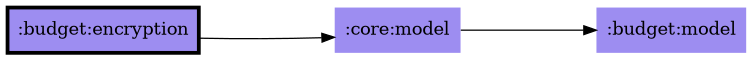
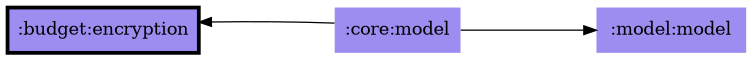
(671, 30) -> (671, 30)
(260, 39) -> (273, 22)
